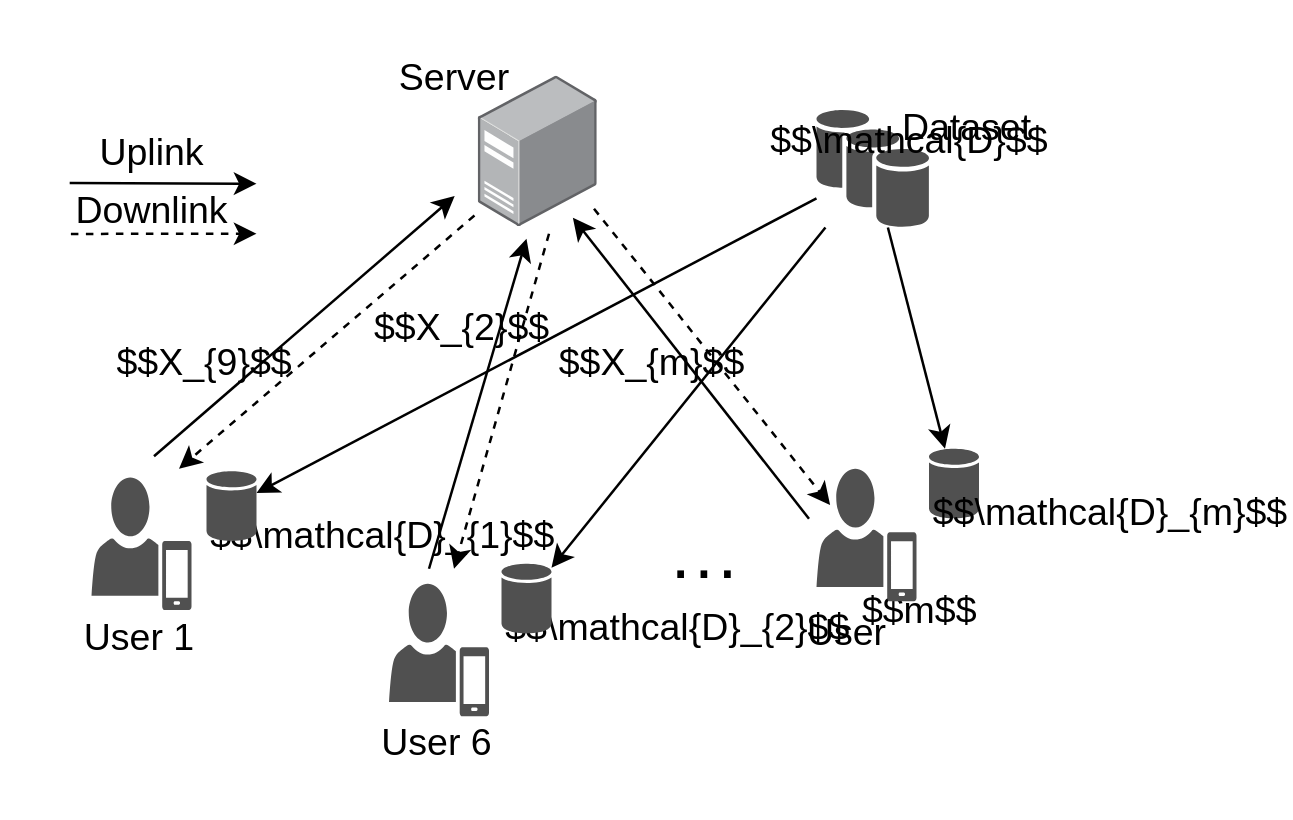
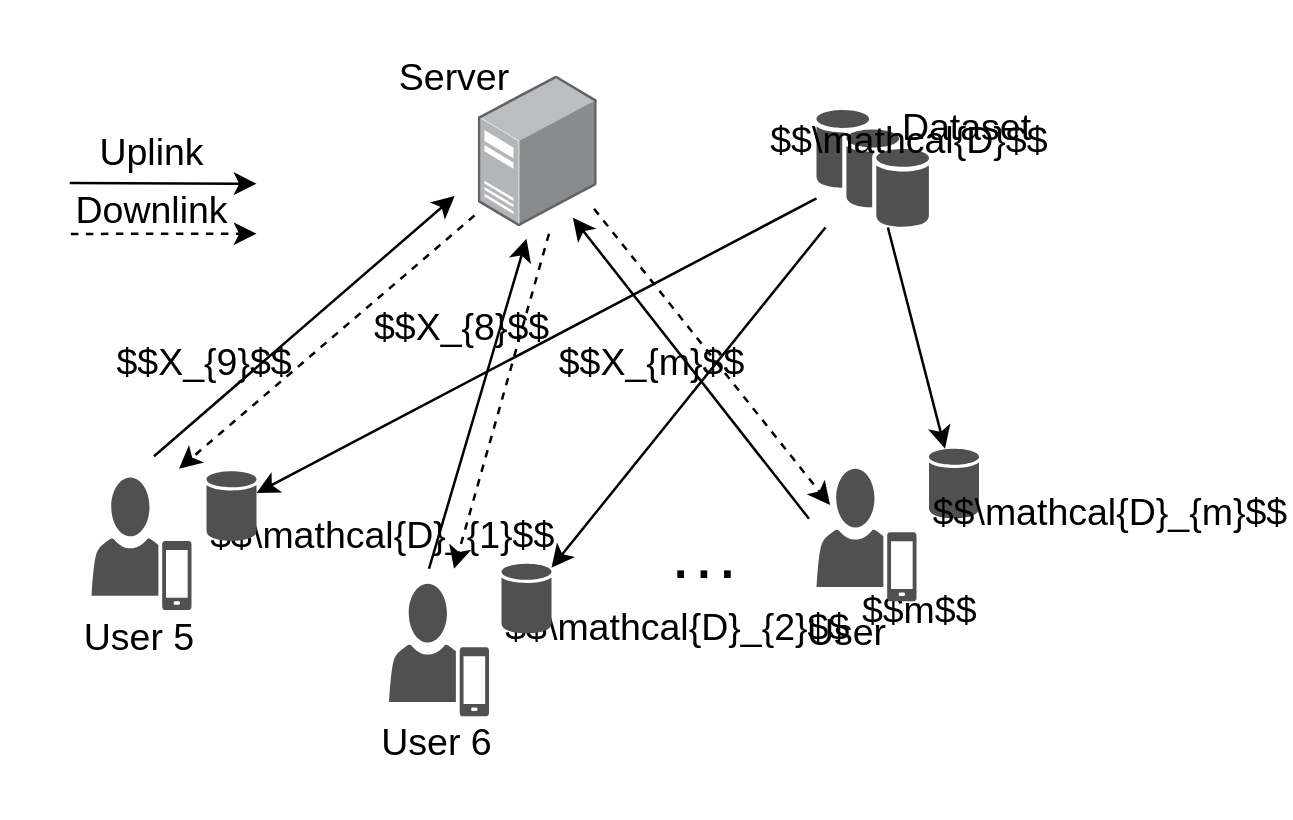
(463, 326) -> (463, 326)
(140, 636) -> (140, 636)
